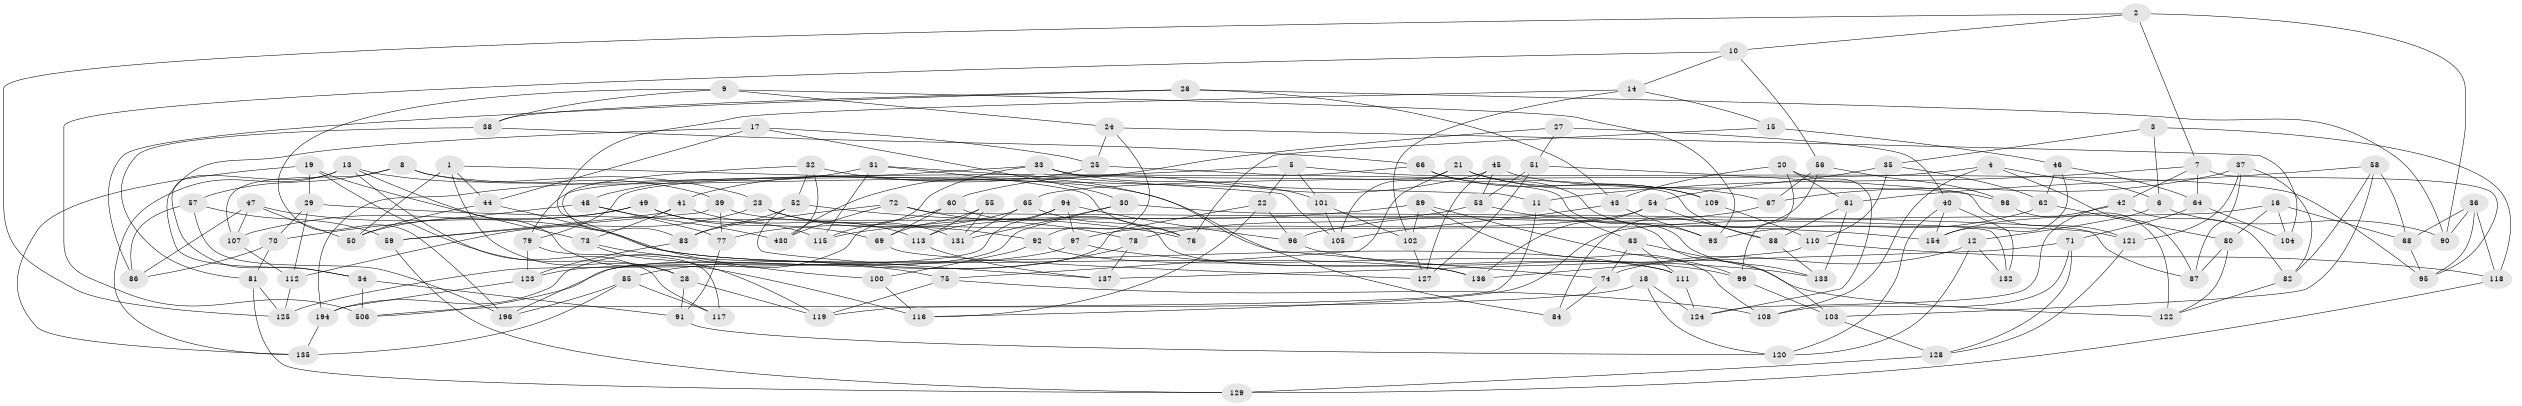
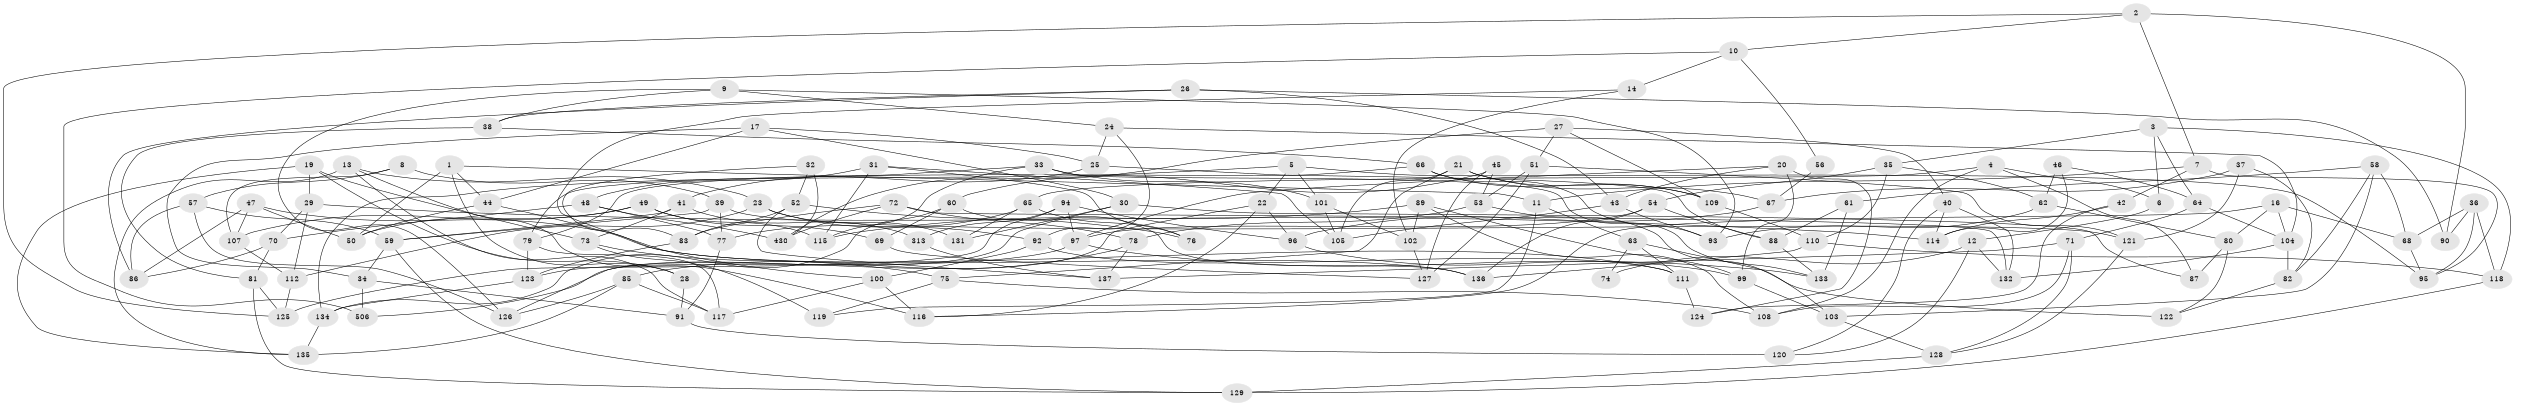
(1771, 127) -> none
none -> (1635, 165)
(1010, 181) -> none
(1817, 185) -> (1356, 185)
(2198, 186) -> (2173, 165)
(990, 203) -> none
(2006, 203) -> none
(175, 218) -> (374, 263)
(2302, 222) -> none
(2218, 224) -> none
(2237, 226) -> (2288, 262)
(919, 241) -> (919, 241)
(1933, 241) -> (1933, 241)
none -> (2154, 264)
(1644, 279) -> none
(752, 298) -> none
none -> (798, 298)
(323, 317) -> (323, 317)
(506, 317) -> (506, 317)
(1557, 317) -> none
